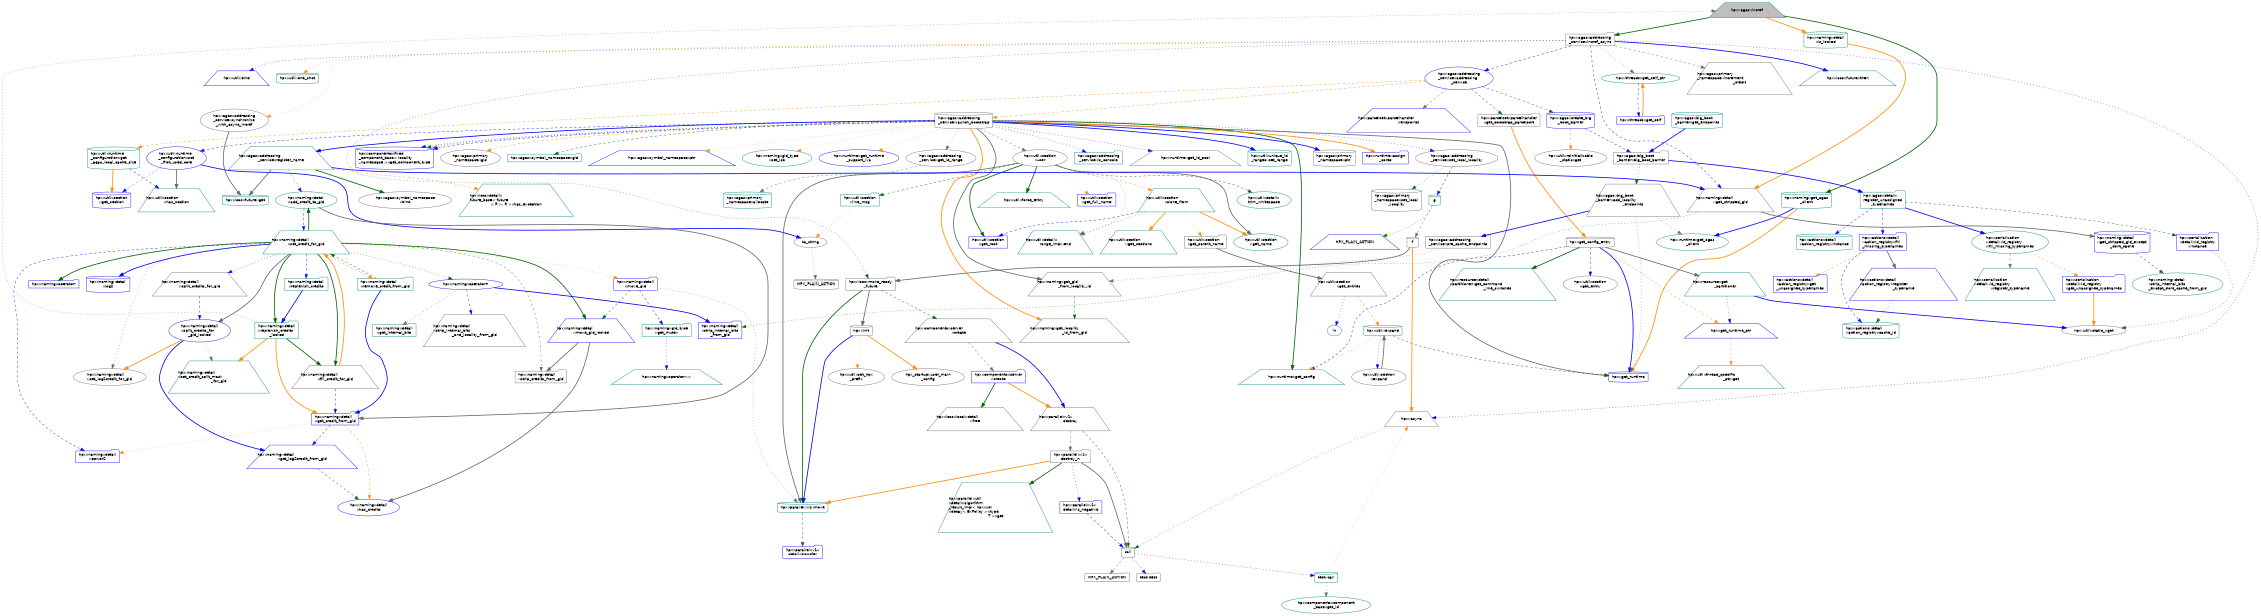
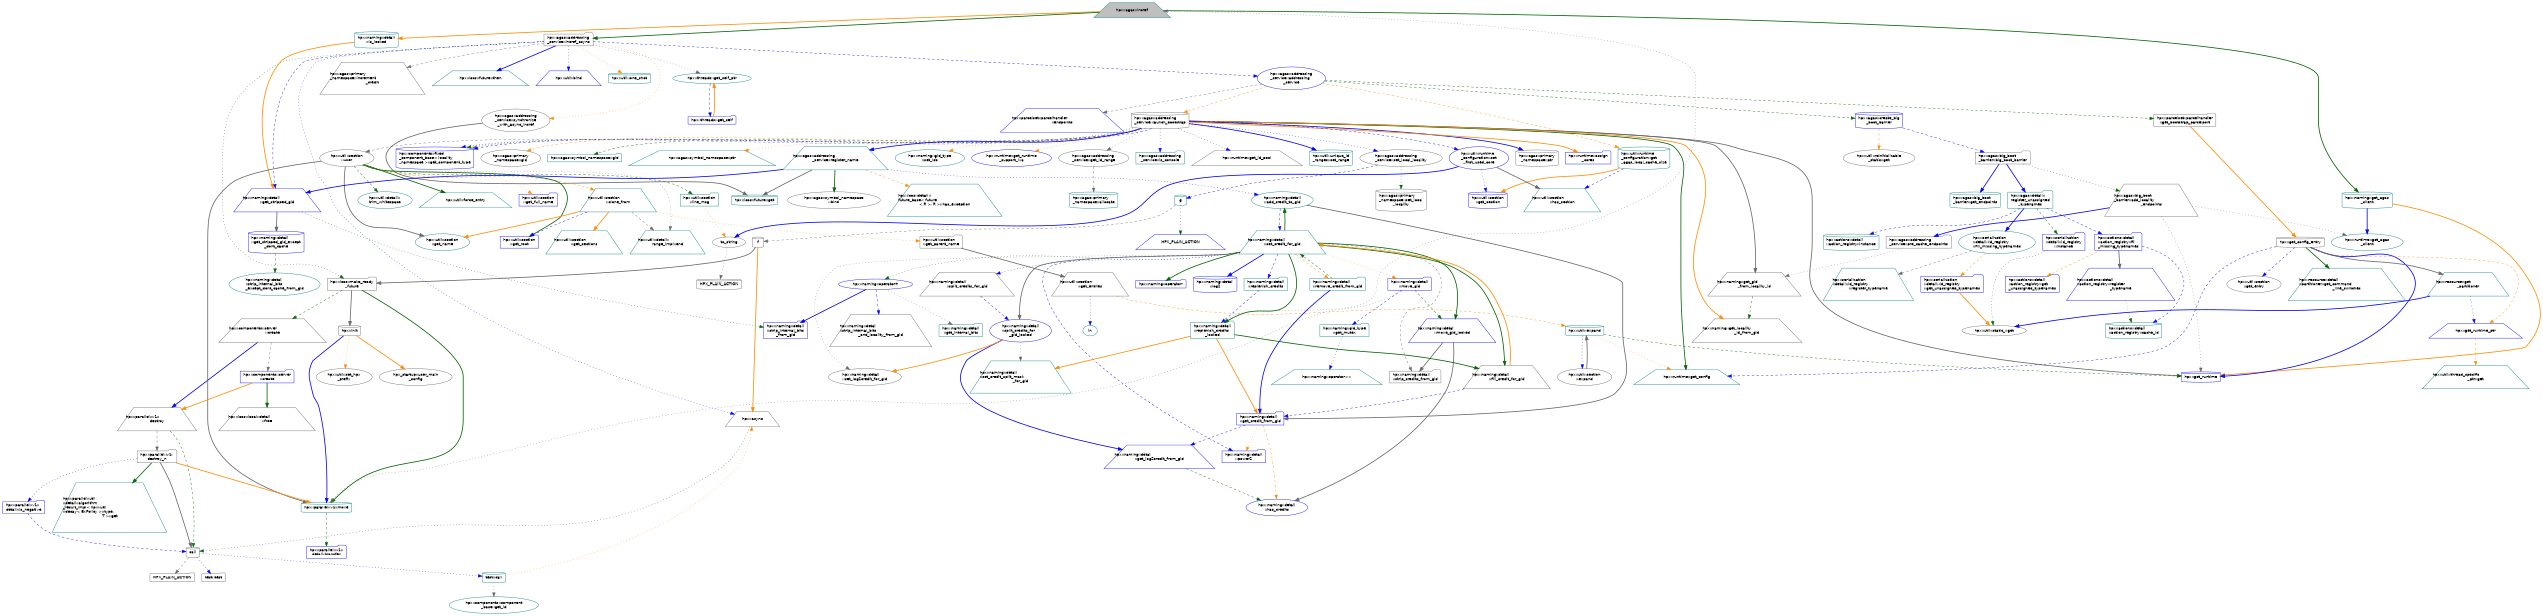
(1669, 139) -> (1991, 176)
(662, 158) -> (702, 158)
(1731, 200) -> (277, 200)
(1119, 221) -> (641, 220)
(293, 305) -> (1242, 305)
